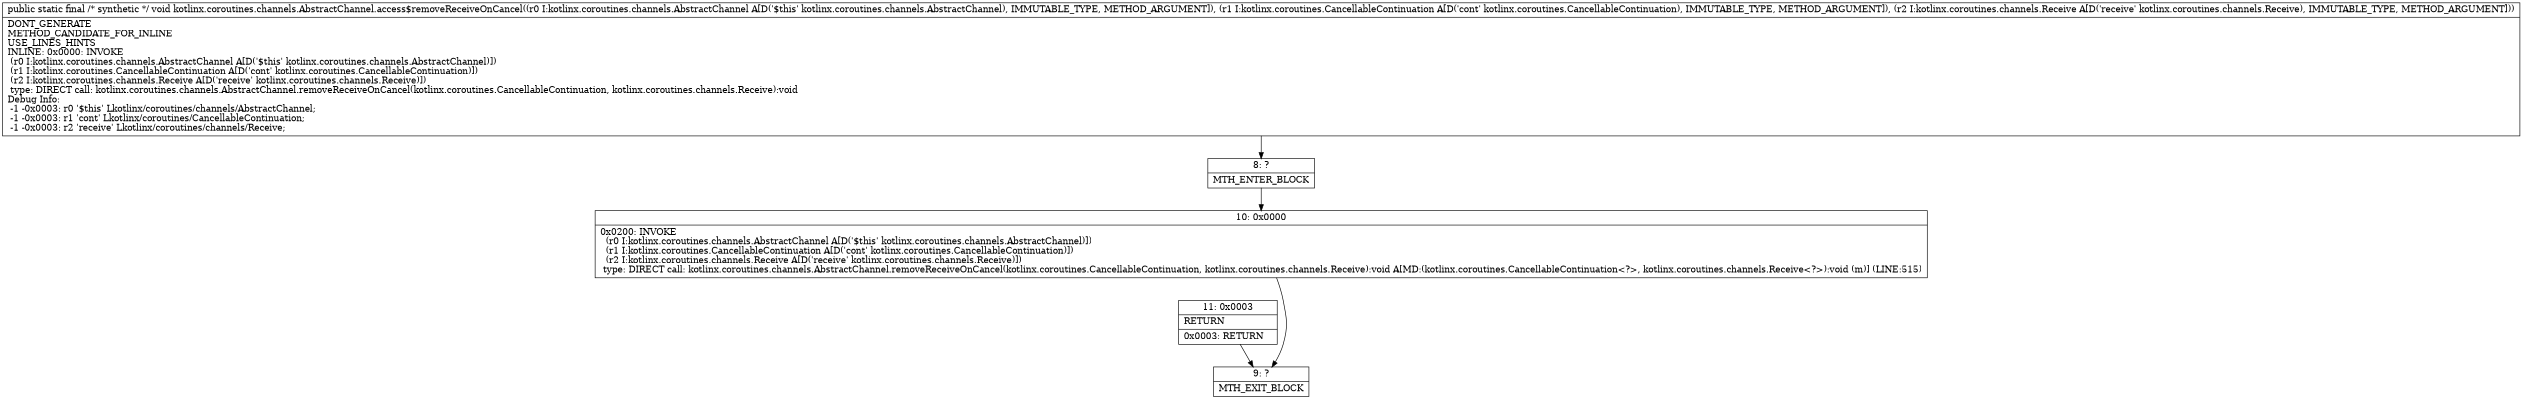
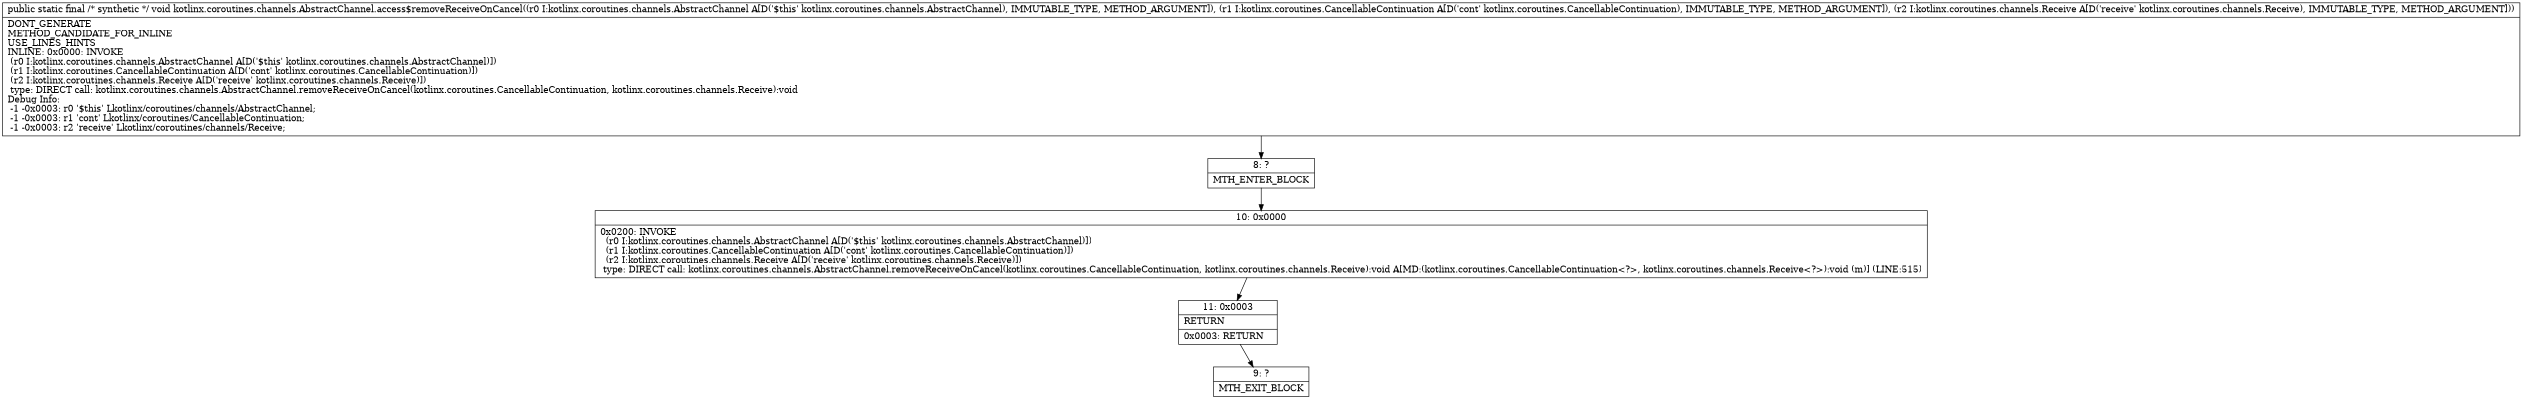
(1286, 320) -> (1243, 286)
